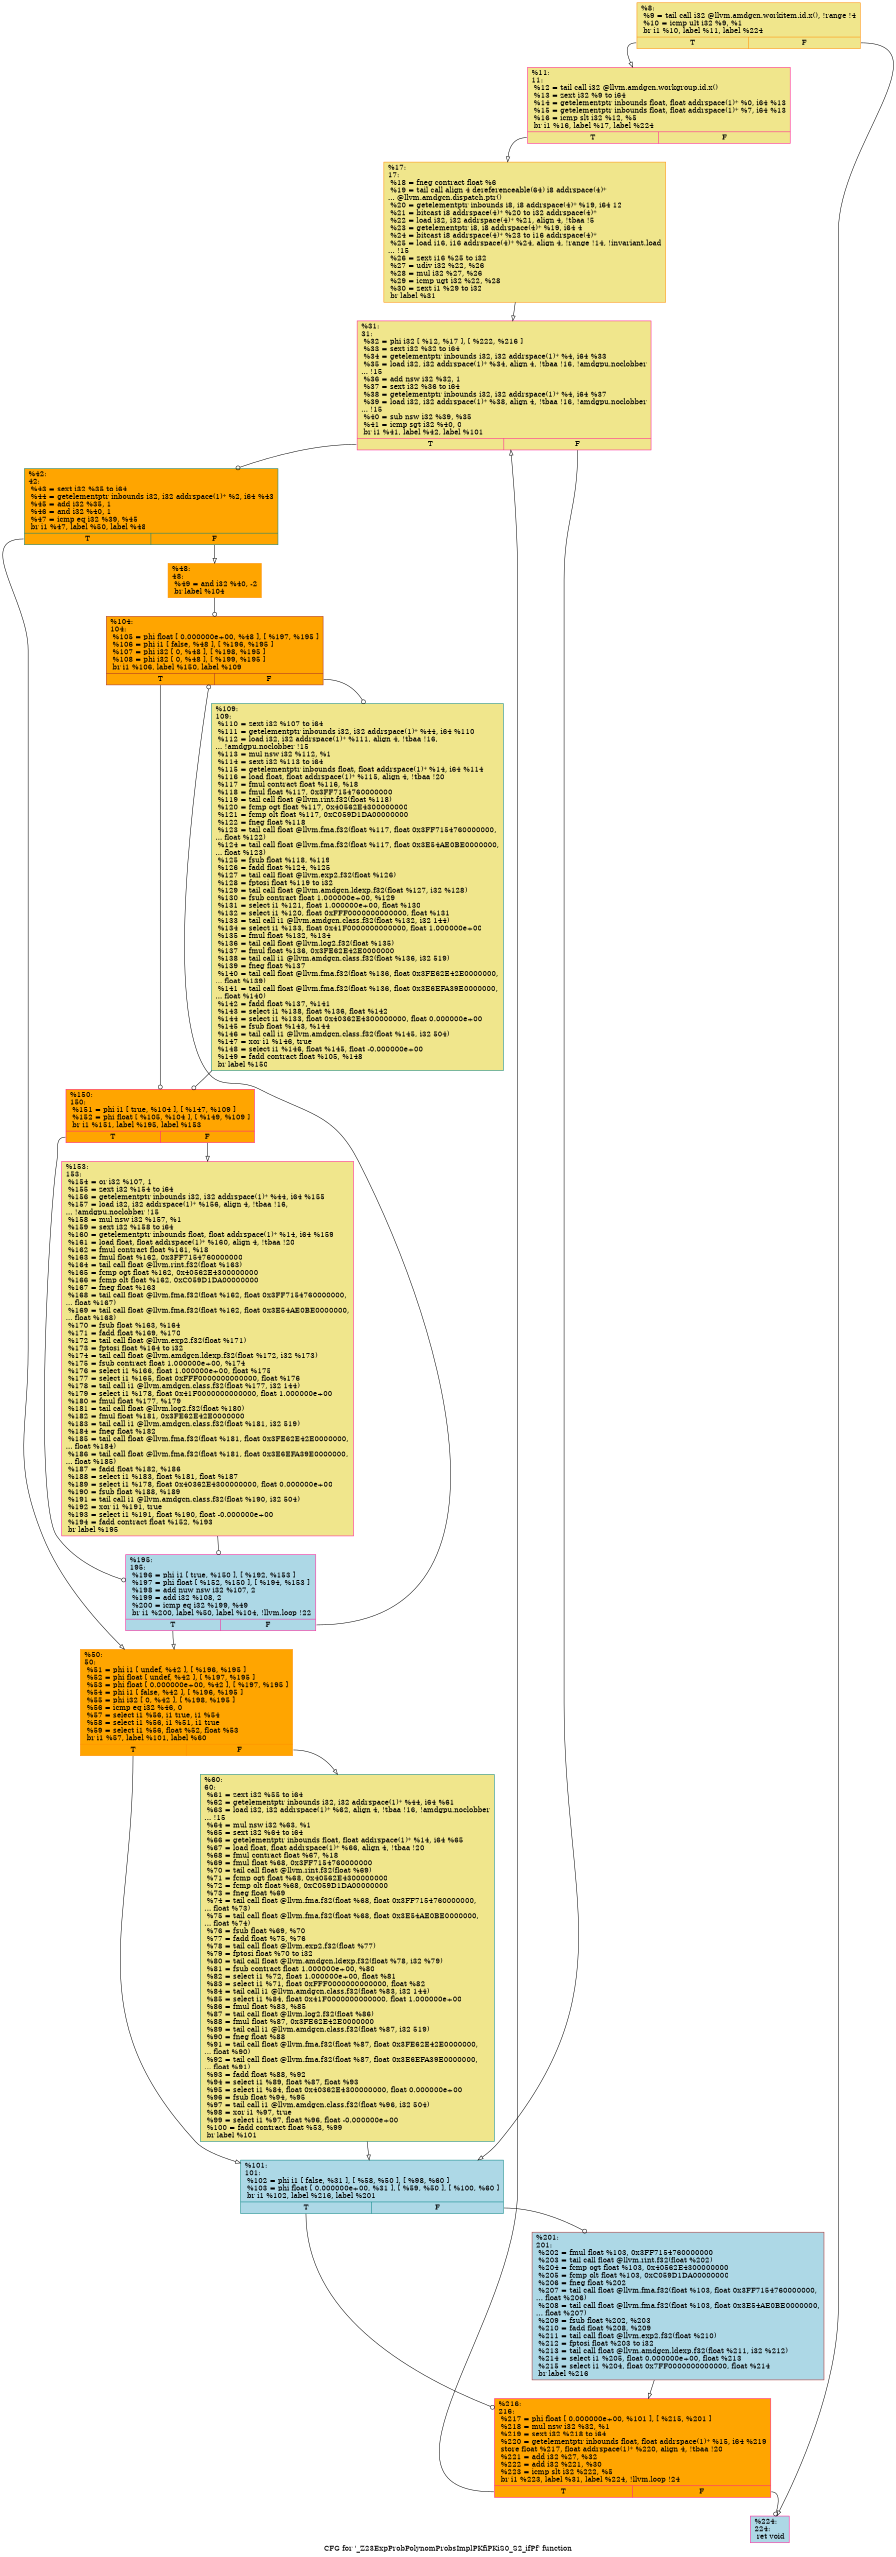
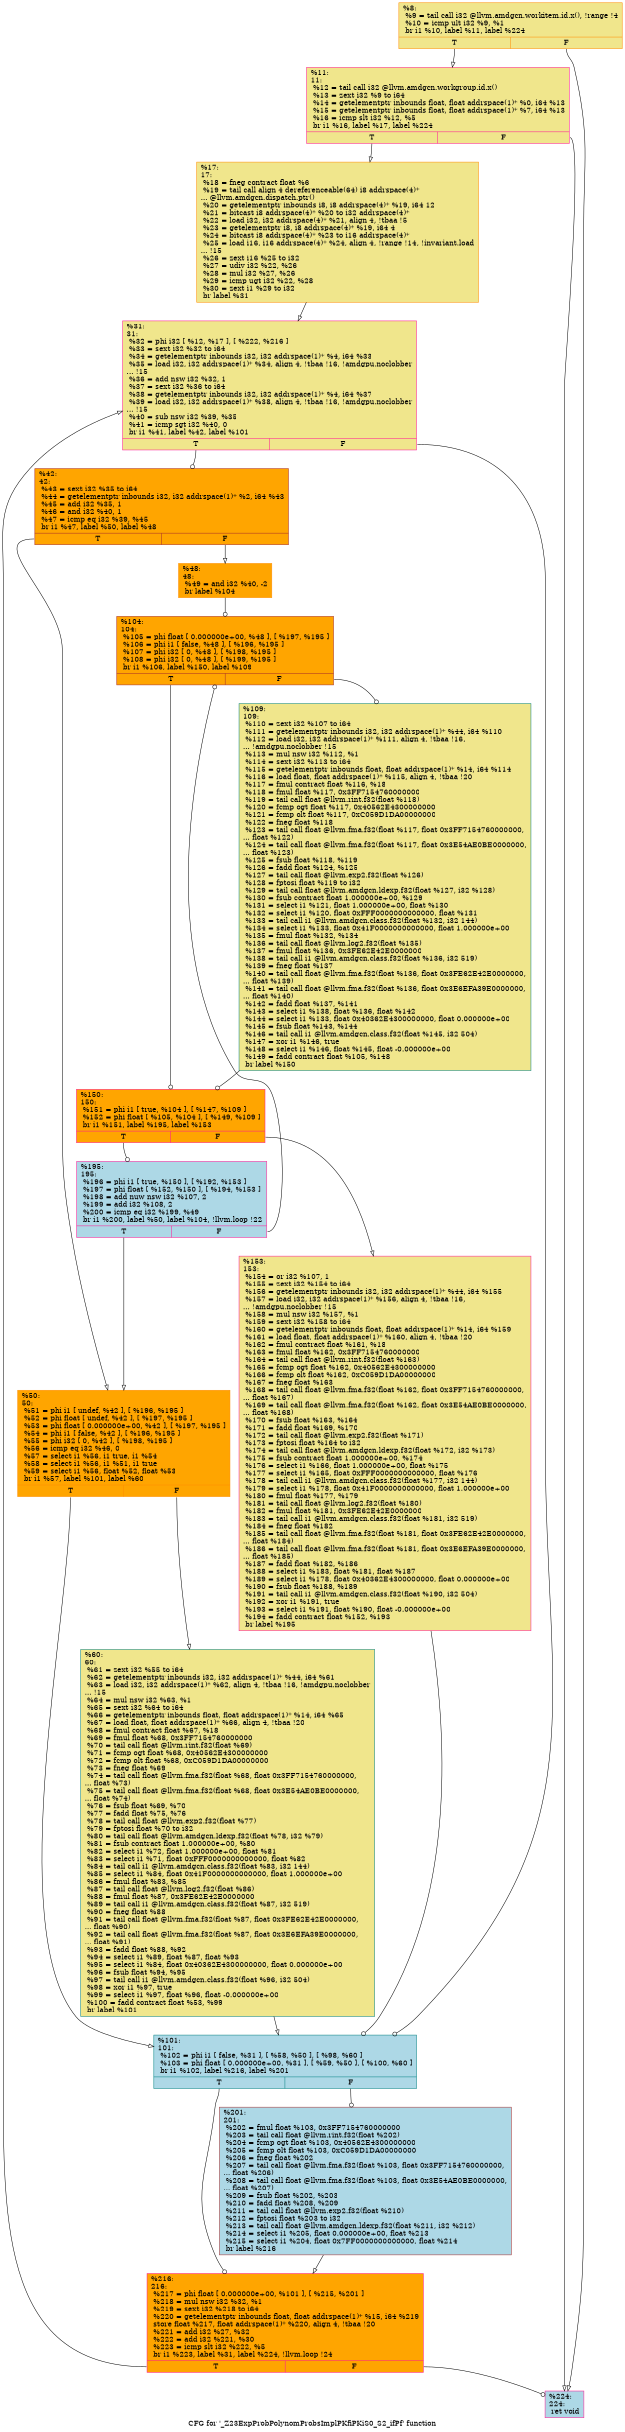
(151, 507) -> (162, 507)
none -> (564, 1261)
(564, 1317) -> (545, 1225)
(218, 1543) -> (437, 1839)
